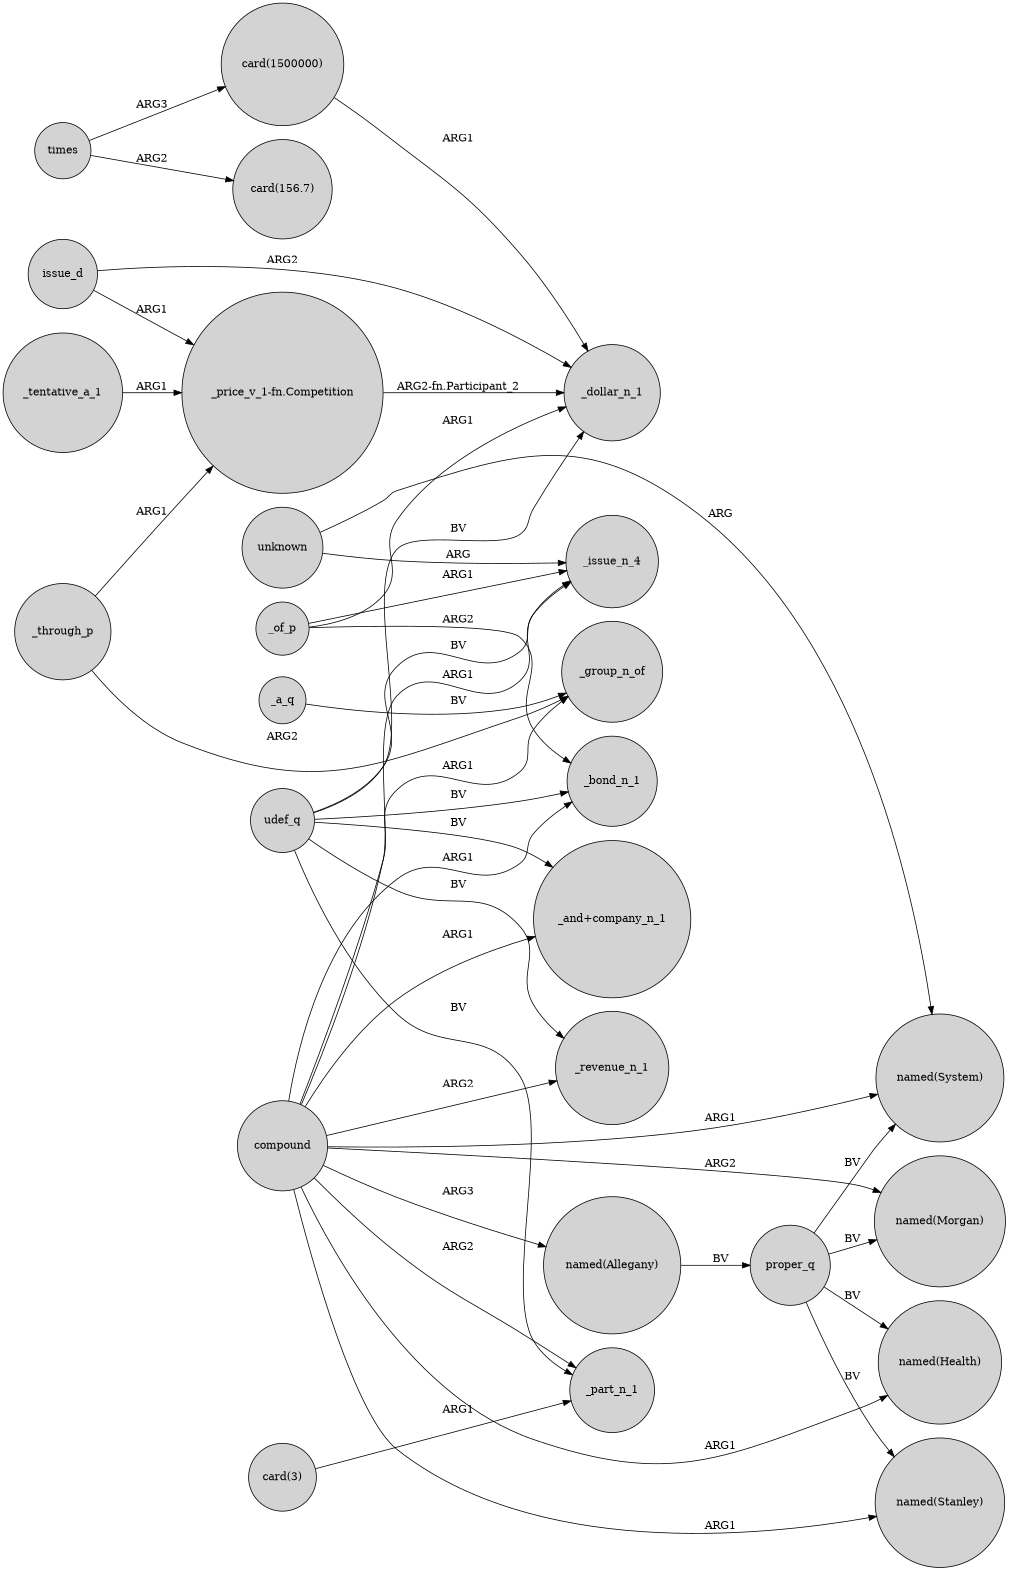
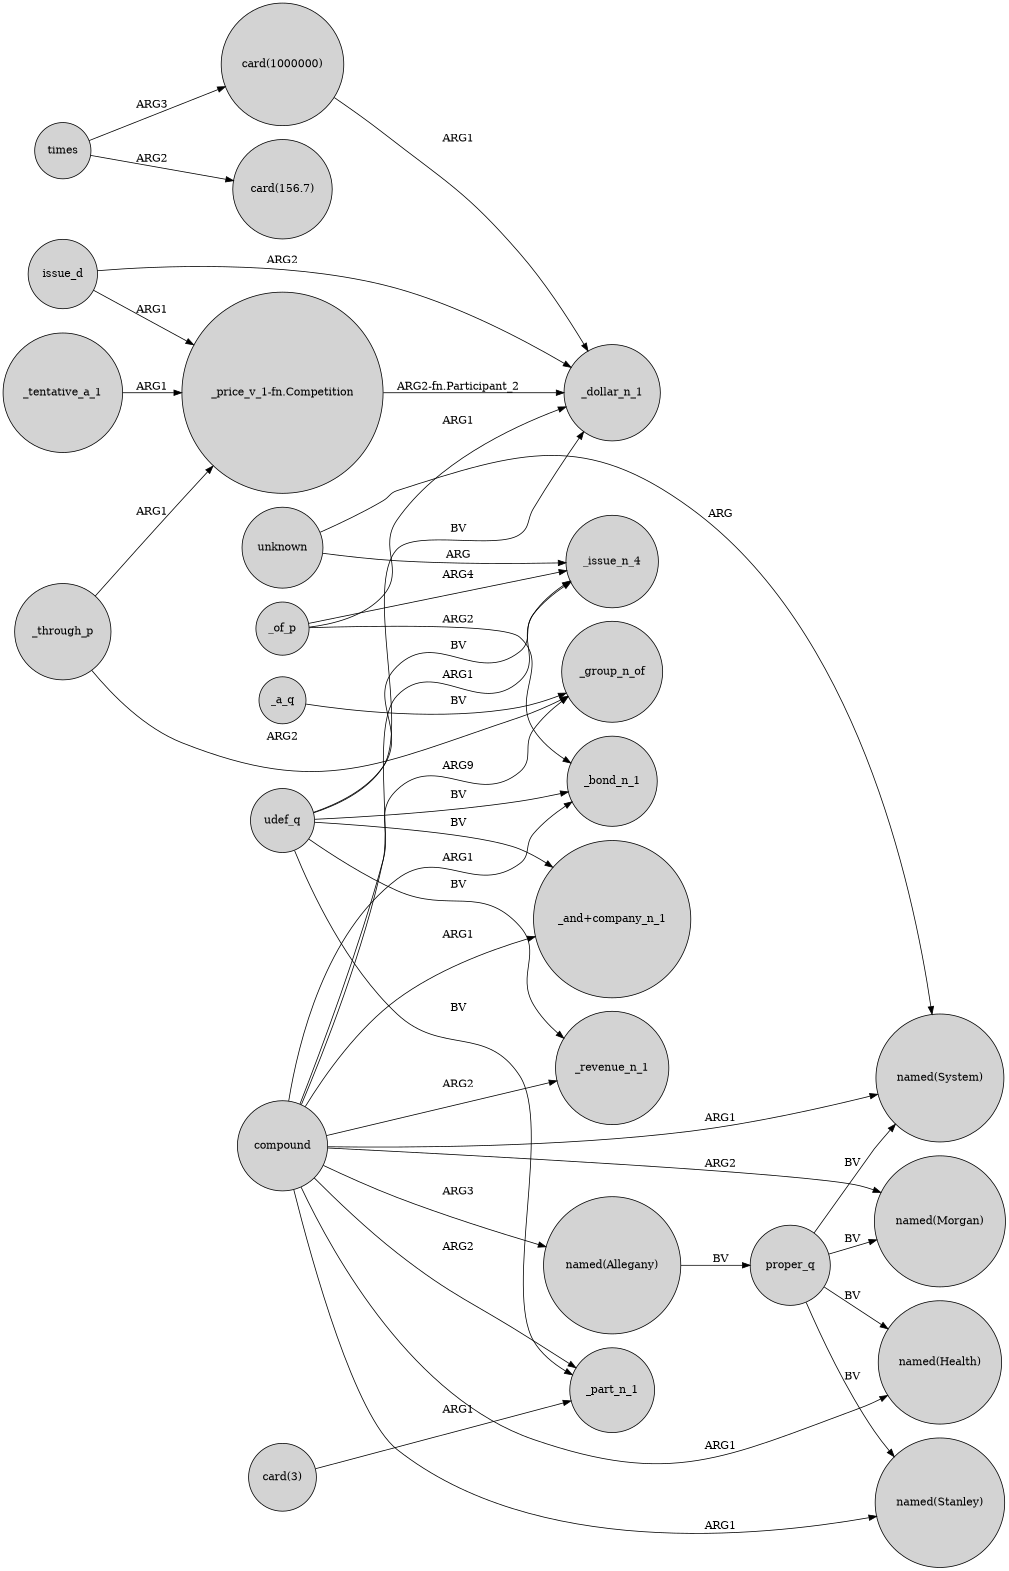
(282, 64) -> (282, 64)
(458, 575) -> (458, 575)
(458, 766) -> (458, 766)
